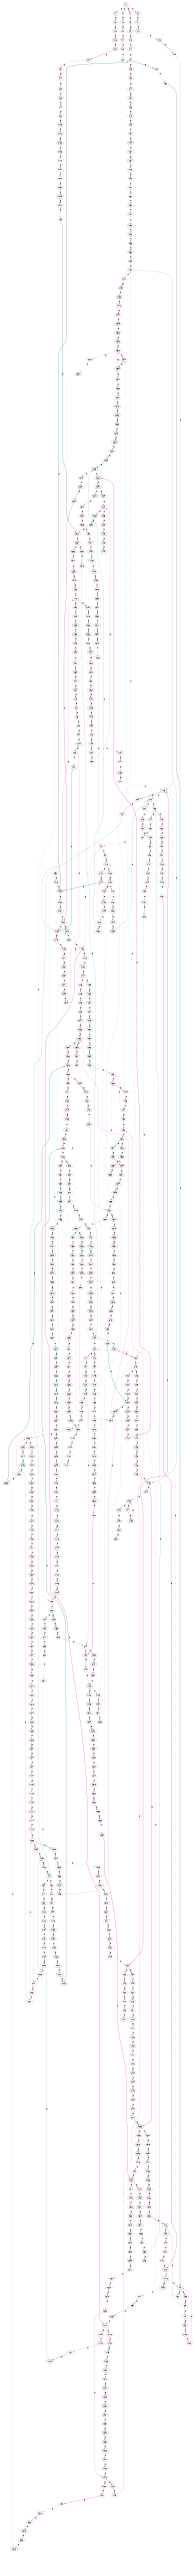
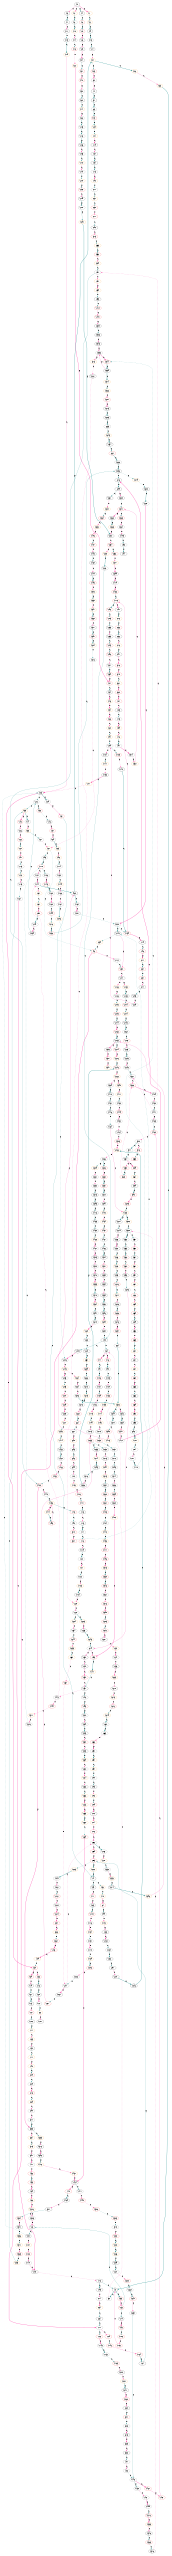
none -> (79, 378)
(75, 1159) -> (111, 1427)
